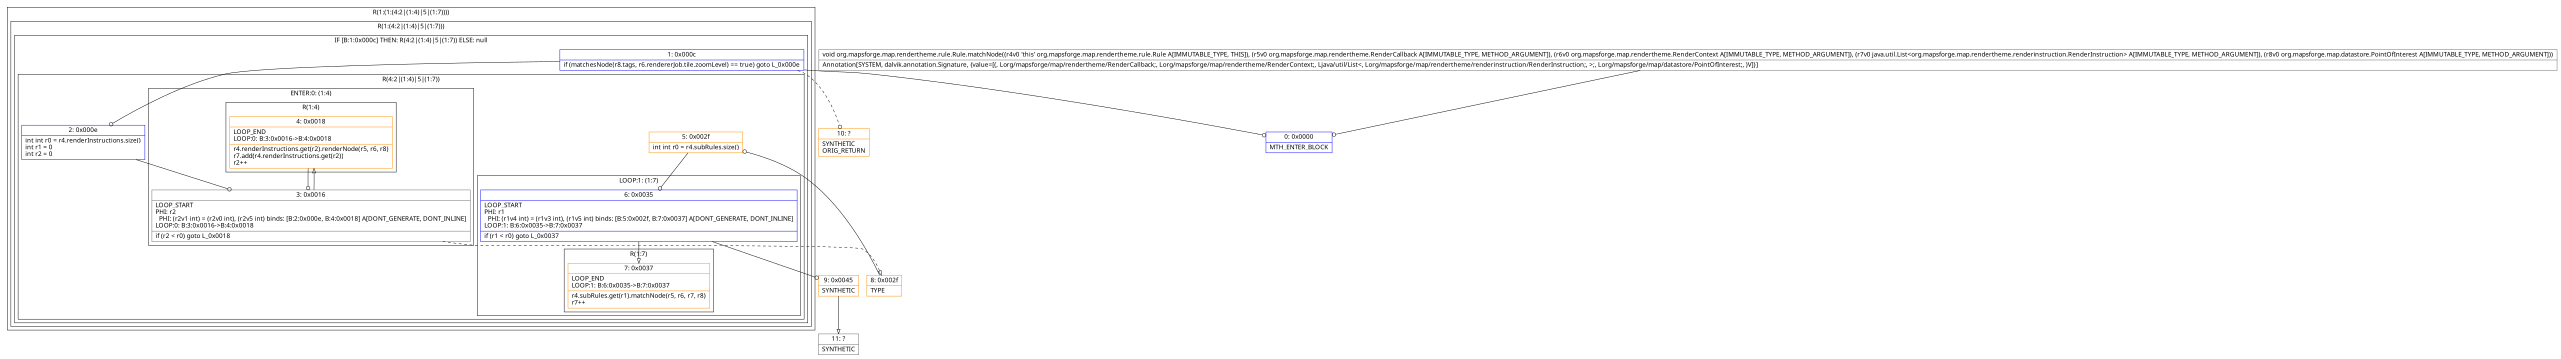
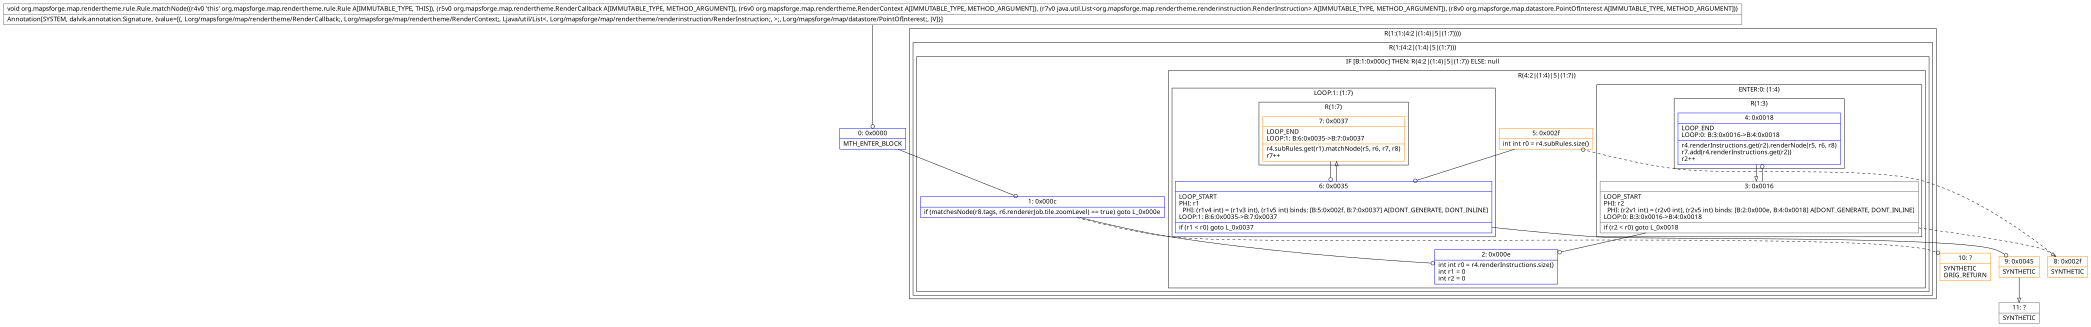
(1034, 96) -> (956, 172)
(311, 108) -> (1759, 104)
(311, 142) -> (1759, 139)
none -> (1331, 169)
(182, 174) -> (1602, 243)
(308, 177) -> (1756, 171)
(314, 181) -> (1762, 175)
(827, 197) -> (1830, 172)
(878, 291) -> (2068, 272)
